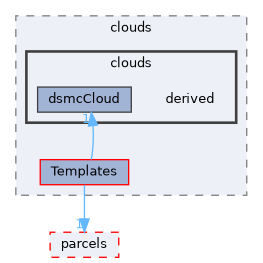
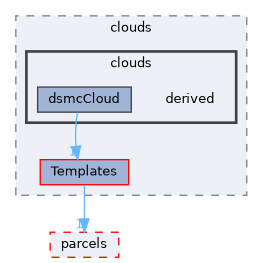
(93, 143) -> (76, 131)
